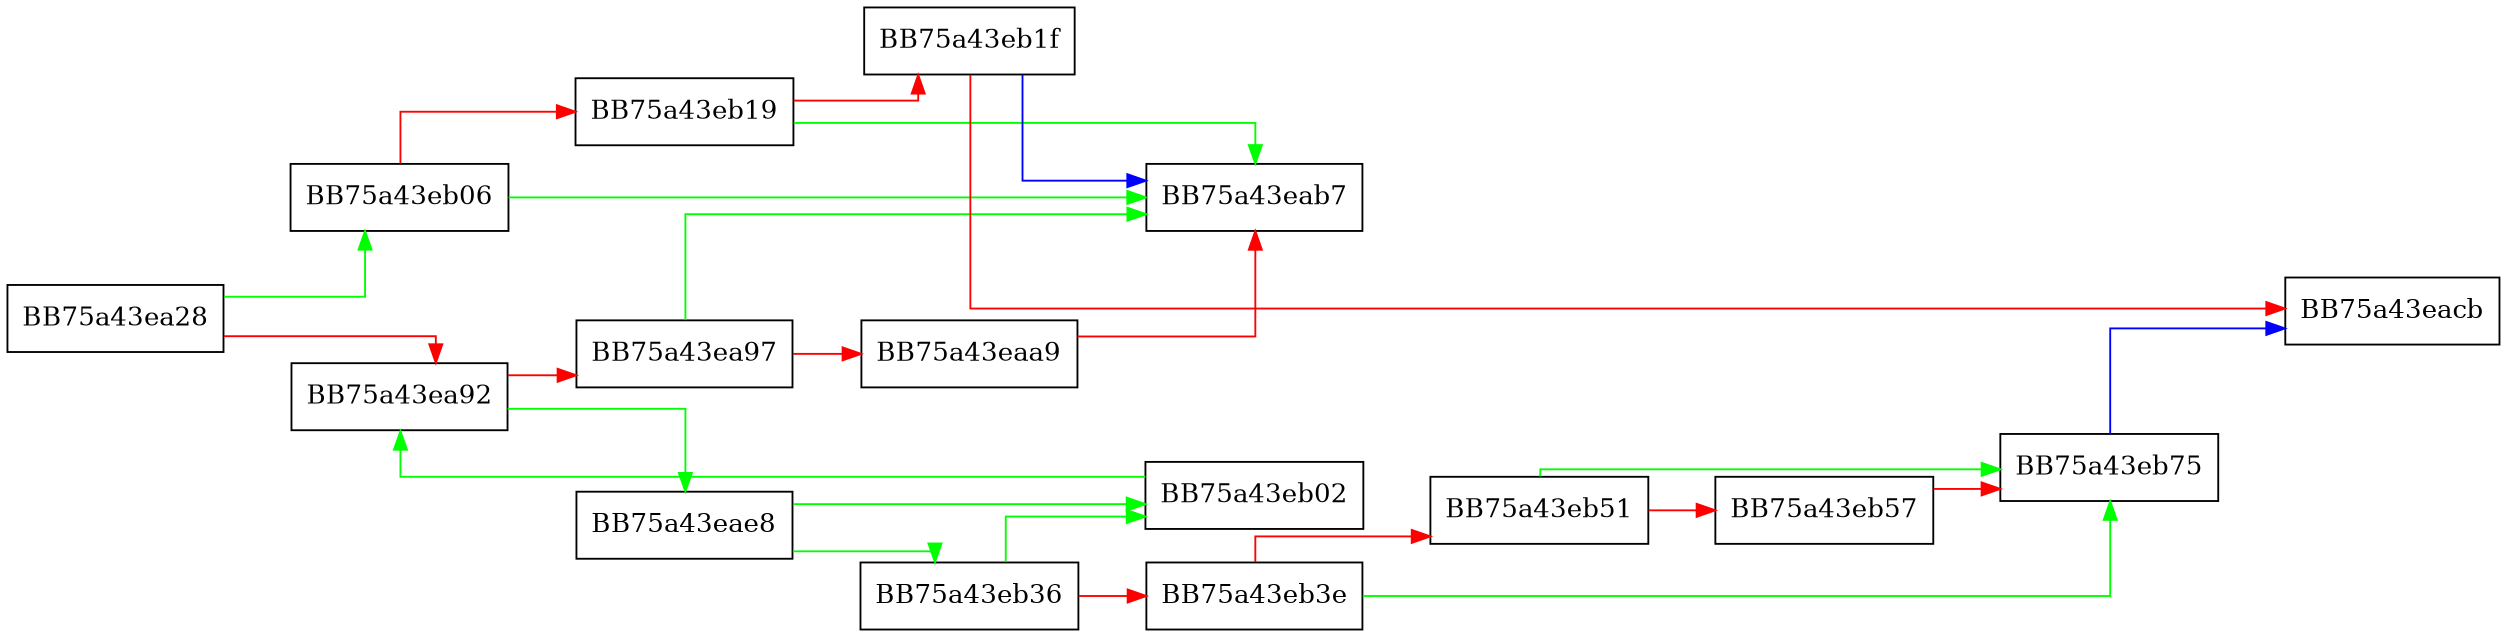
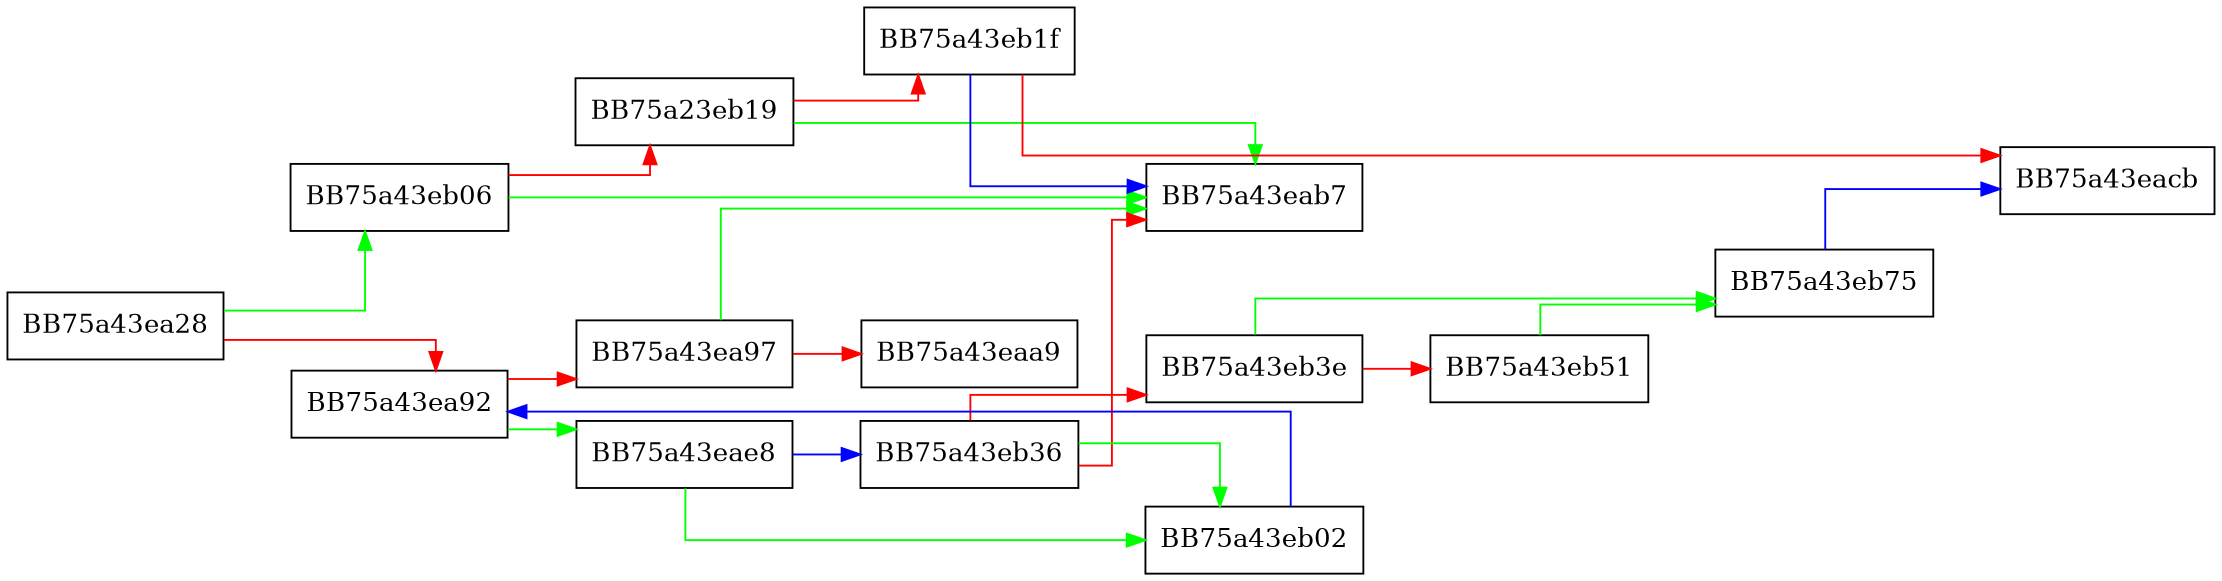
(684, 112) -> (684, 112)
(1210, 336) -> (1112, 352)
(759, 477) -> (956, 412)
(1824, 510) -> none
(864, 551) -> (817, 454)
